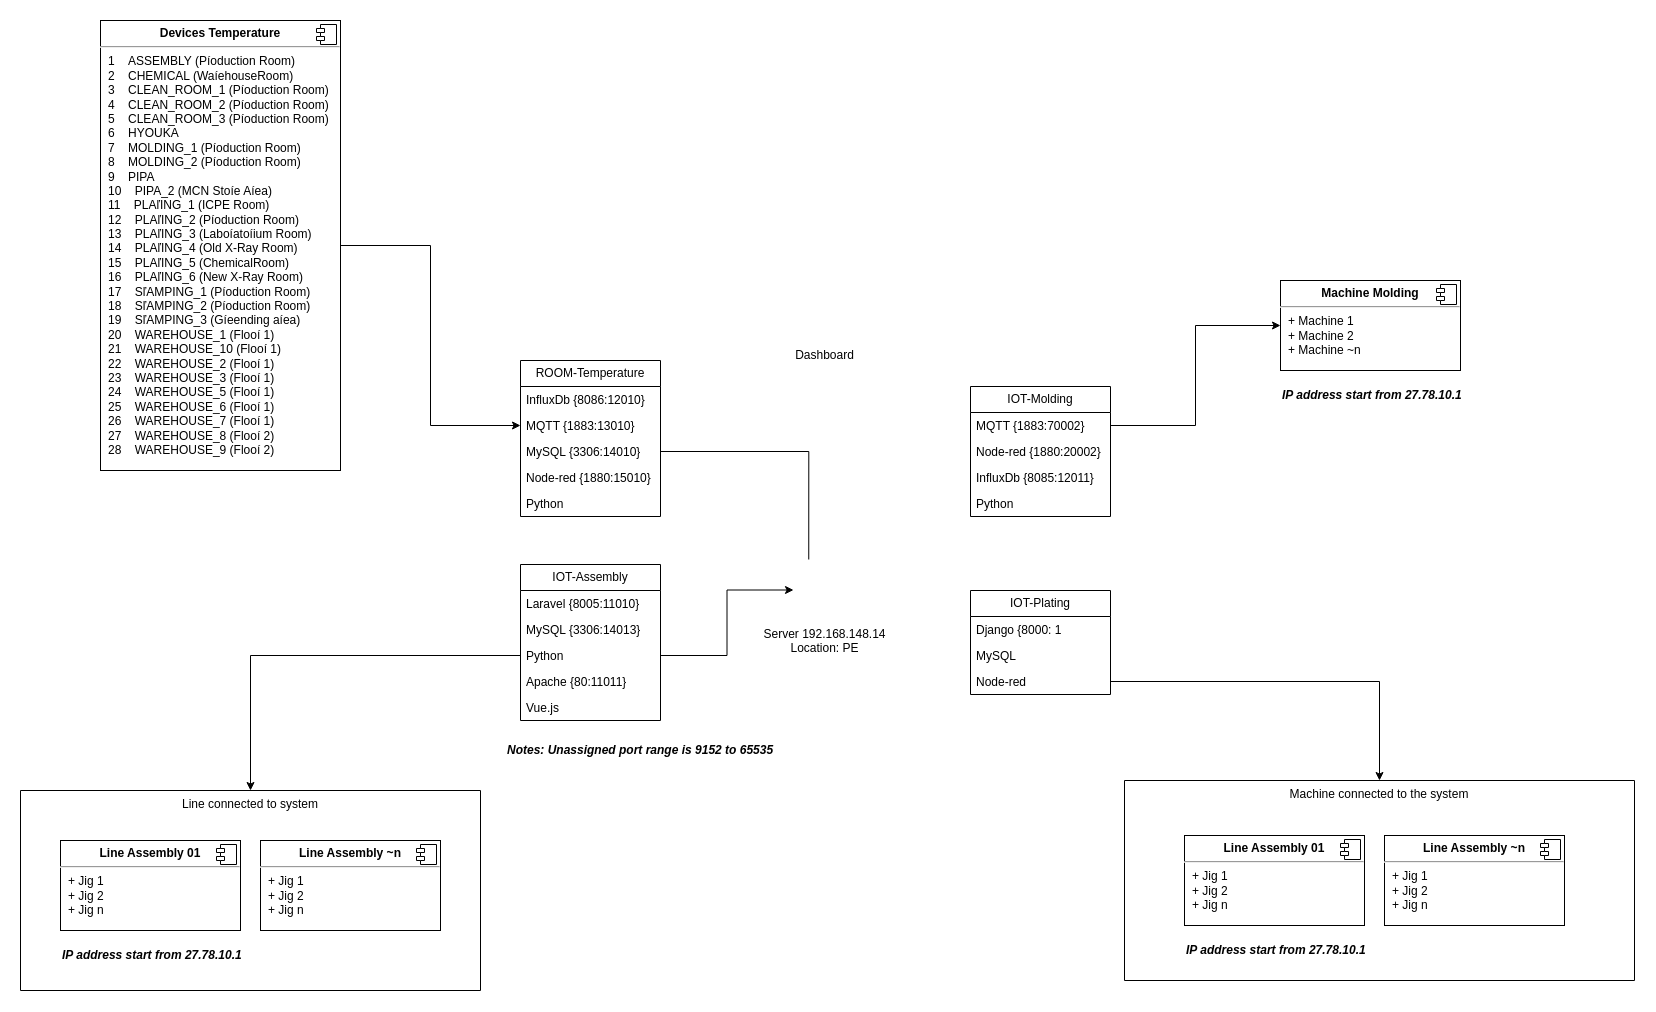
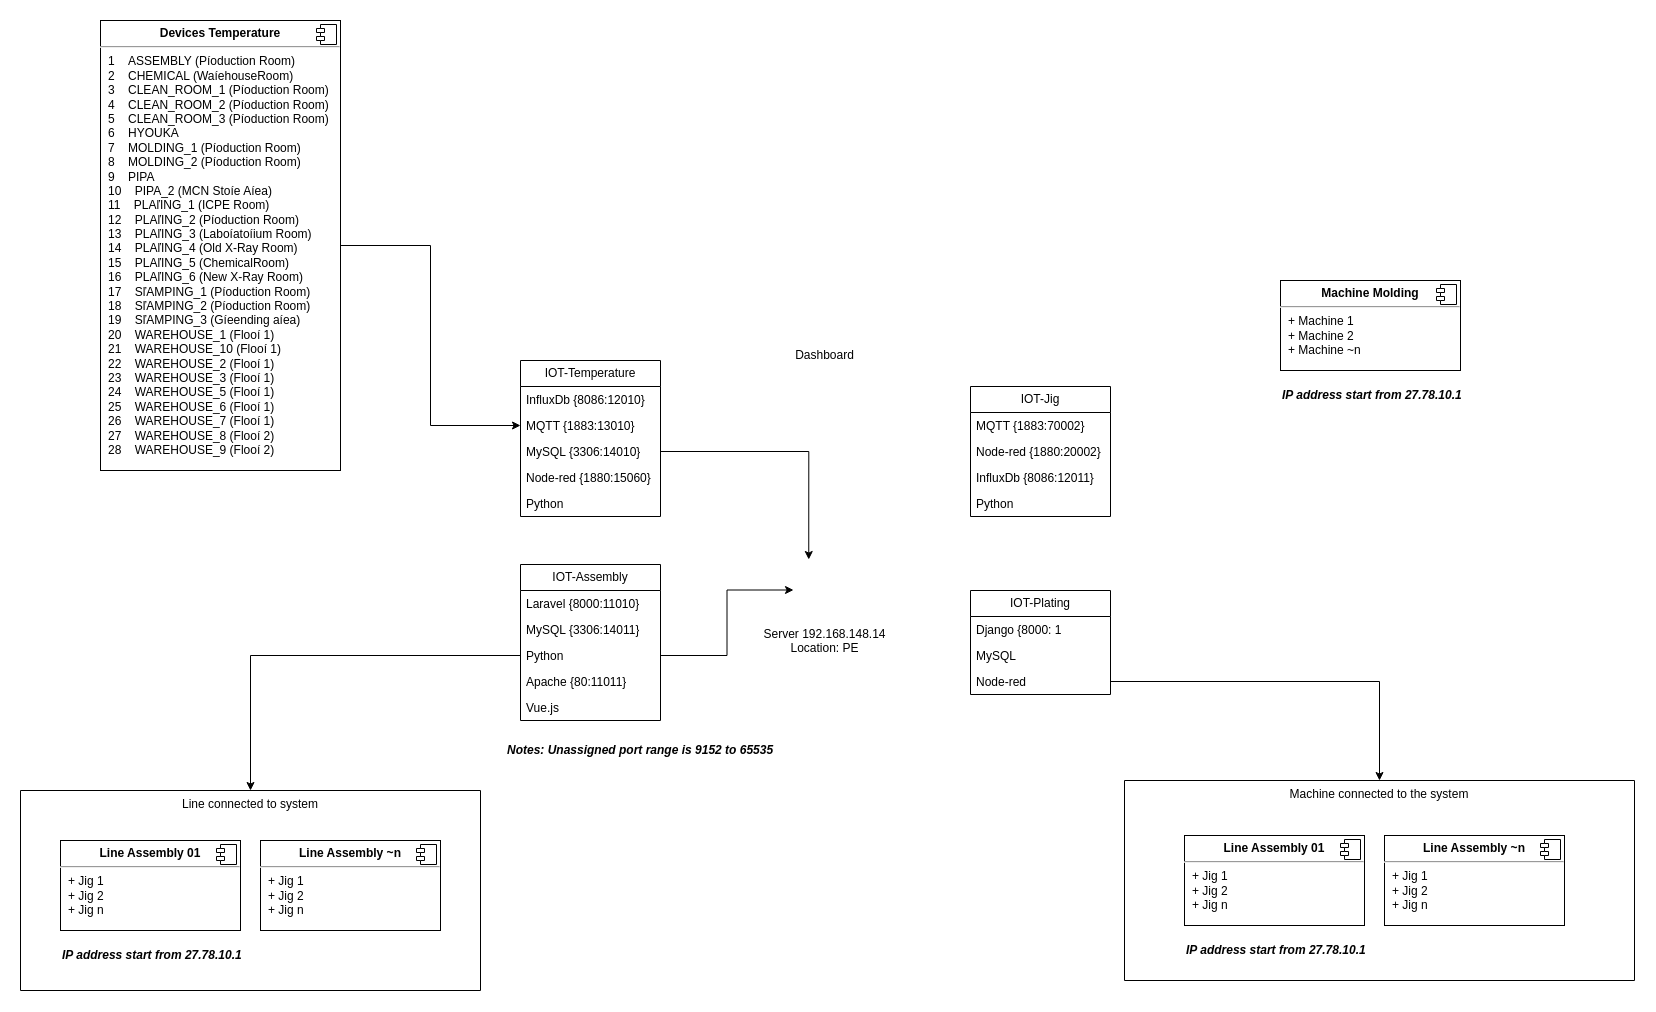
(591, 374) -> (591, 374)
(1196, 380) -> none
(1041, 400) -> (1041, 400)
(592, 486) -> (592, 486)
(1042, 486) -> (1042, 486)
(809, 554) -> (809, 551)
(589, 605) -> (589, 605)
(584, 631) -> (584, 631)
